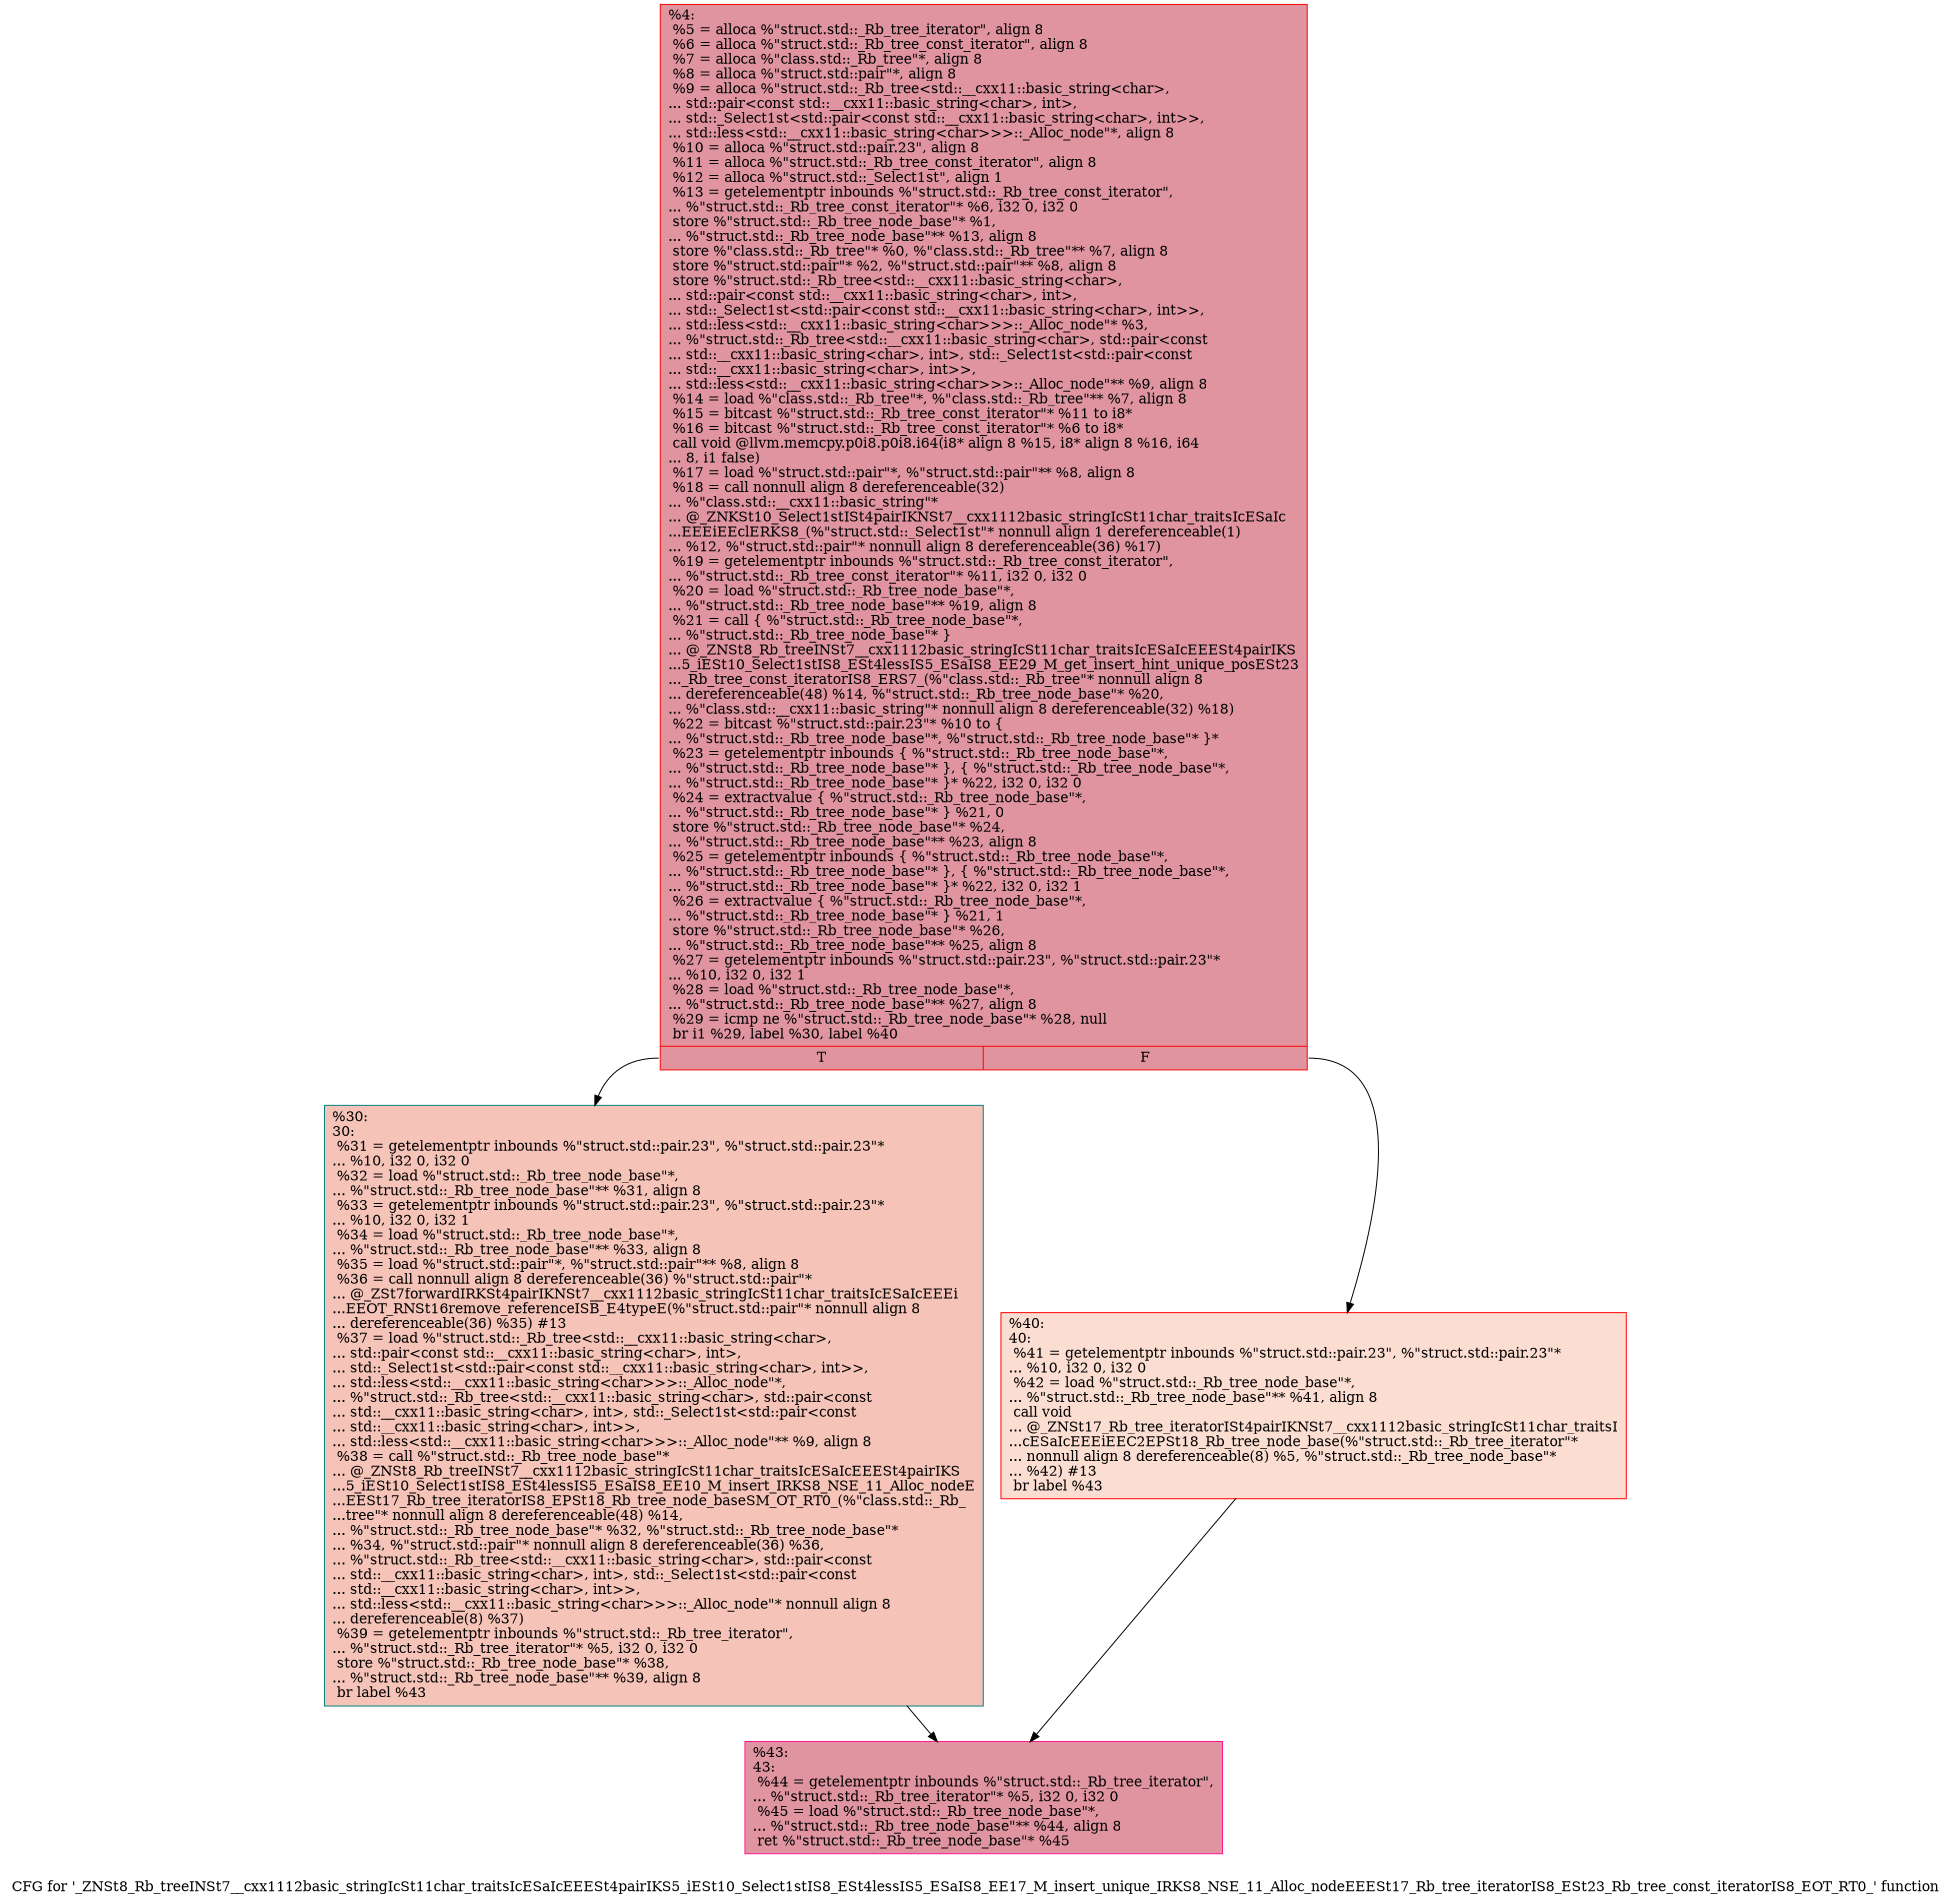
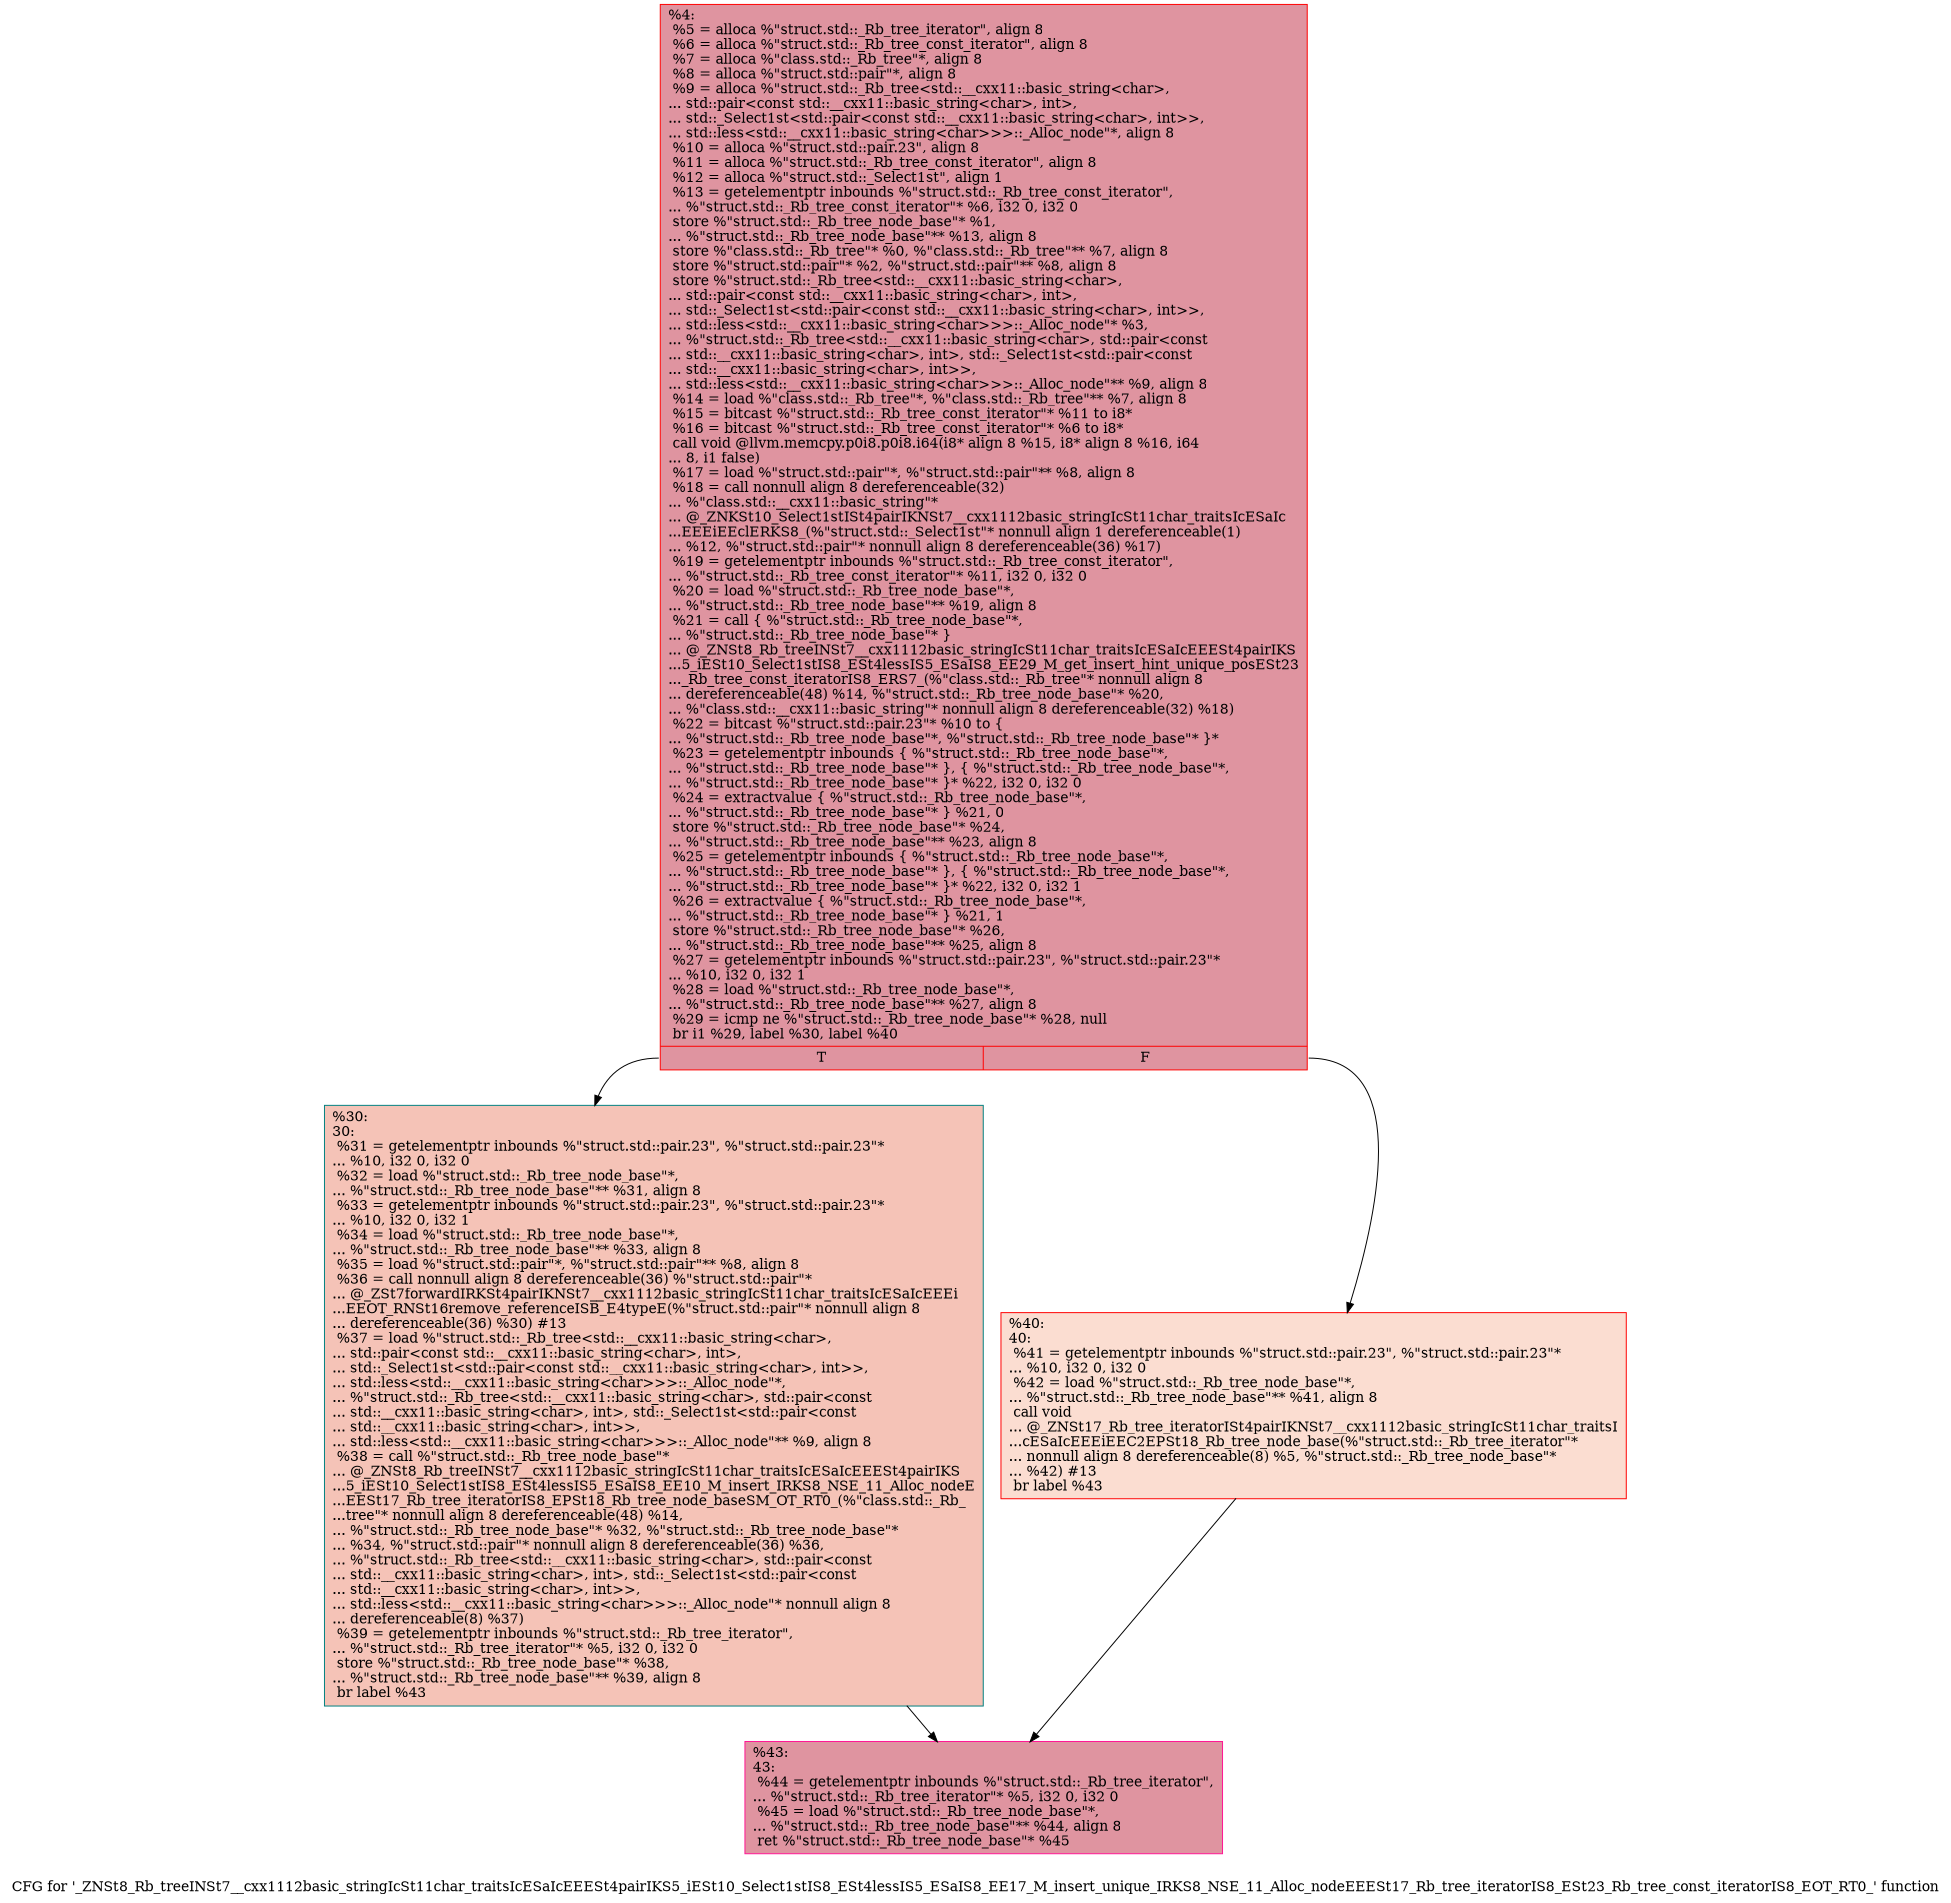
(450, 1324) -> (450, 1324)
